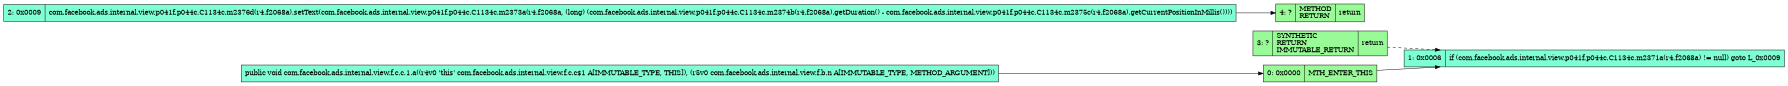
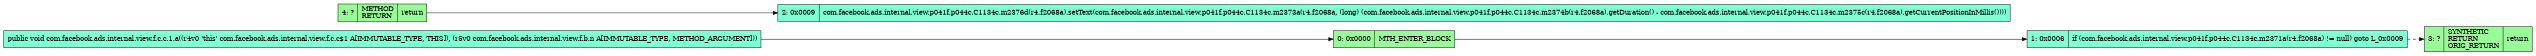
(1253, 13) -> (600, 13)
(1411, 48) -> (2413, 39)
(1315, 50) -> (2474, 46)
(1341, 73) -> (1415, 39)
